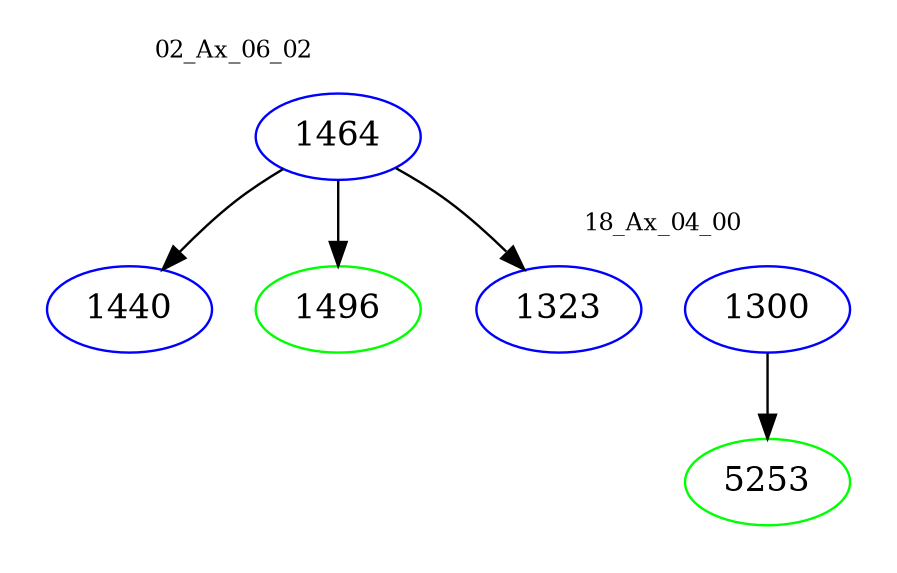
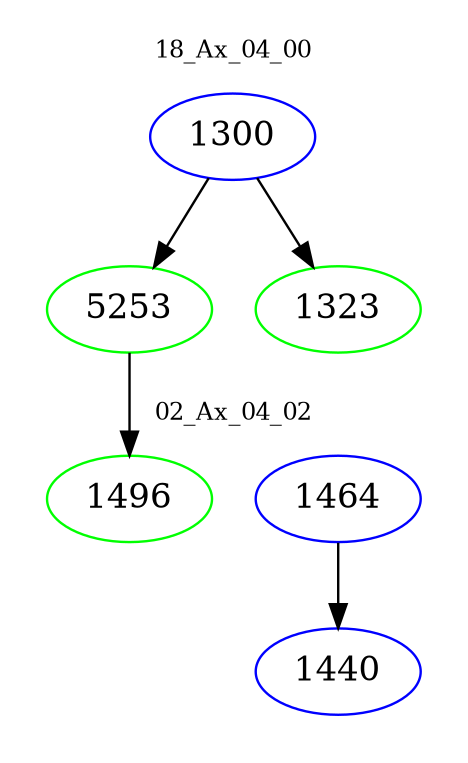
(234, 52) -> (234, 414)
(338, 211) -> (130, 406)
(473, 221) -> (279, 212)
(559, 309) -> (338, 309)
